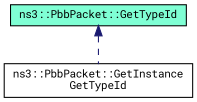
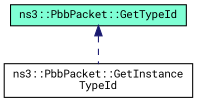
(98, 81) -> (98, 81)
